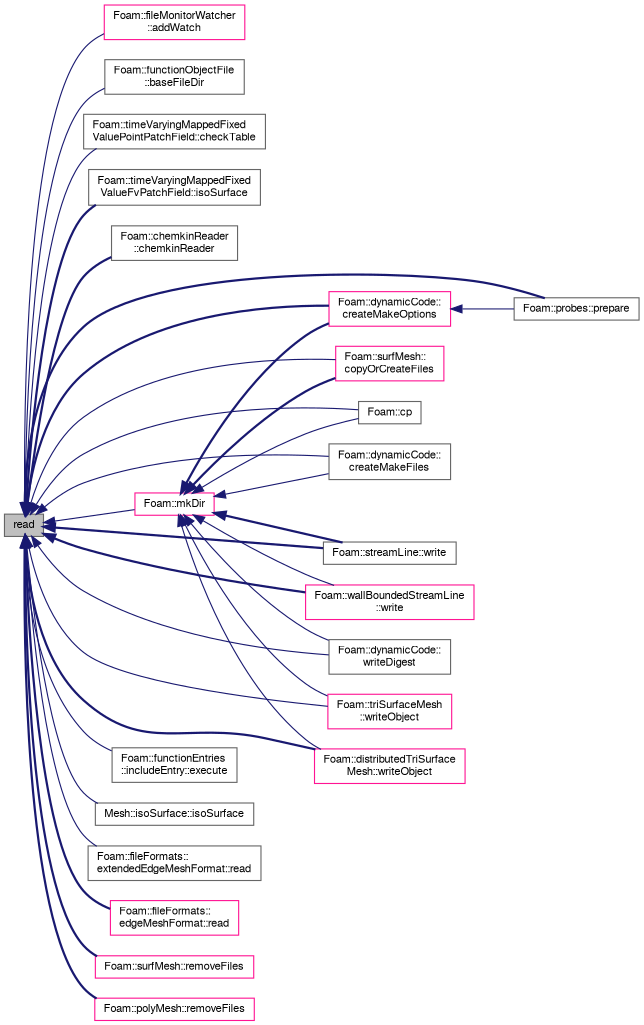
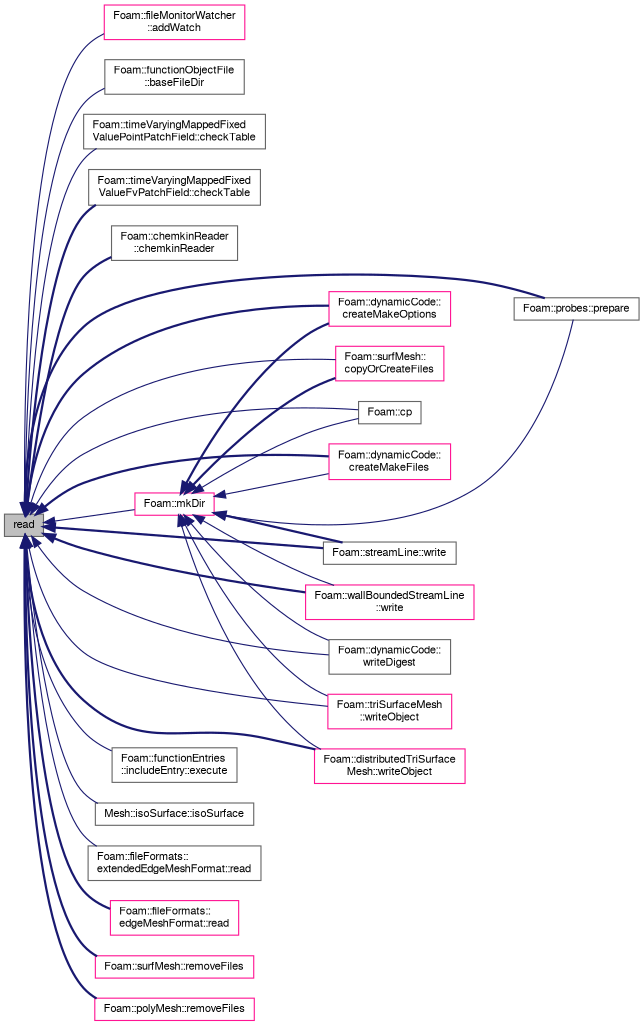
(175, 187) -> (175, 187)
(488, 309) -> (450, 502)
(182, 461) -> (182, 461)
(390, 462) -> (390, 462)
